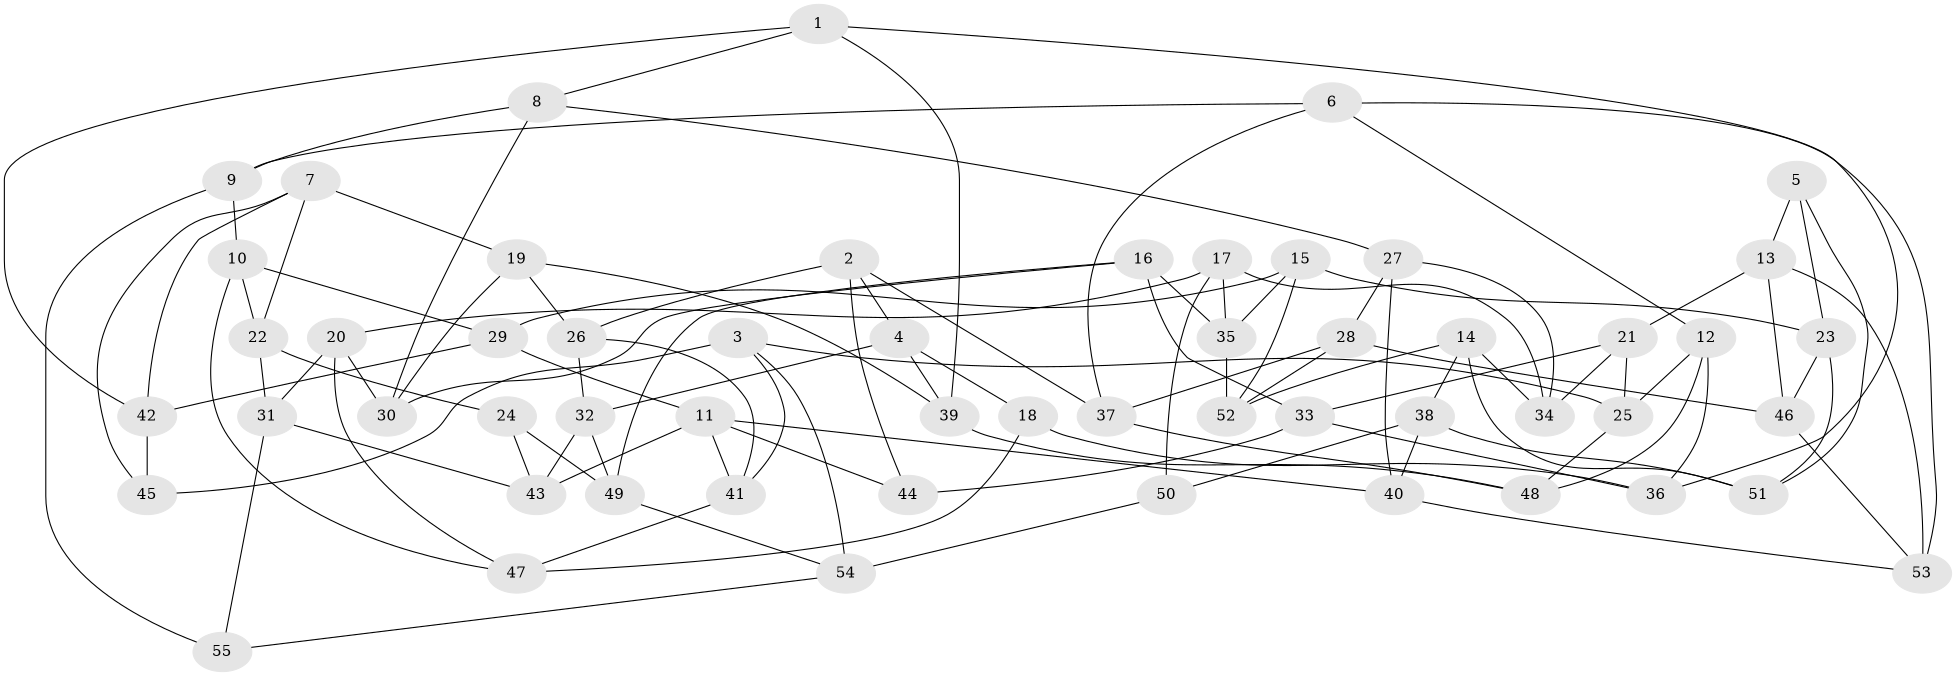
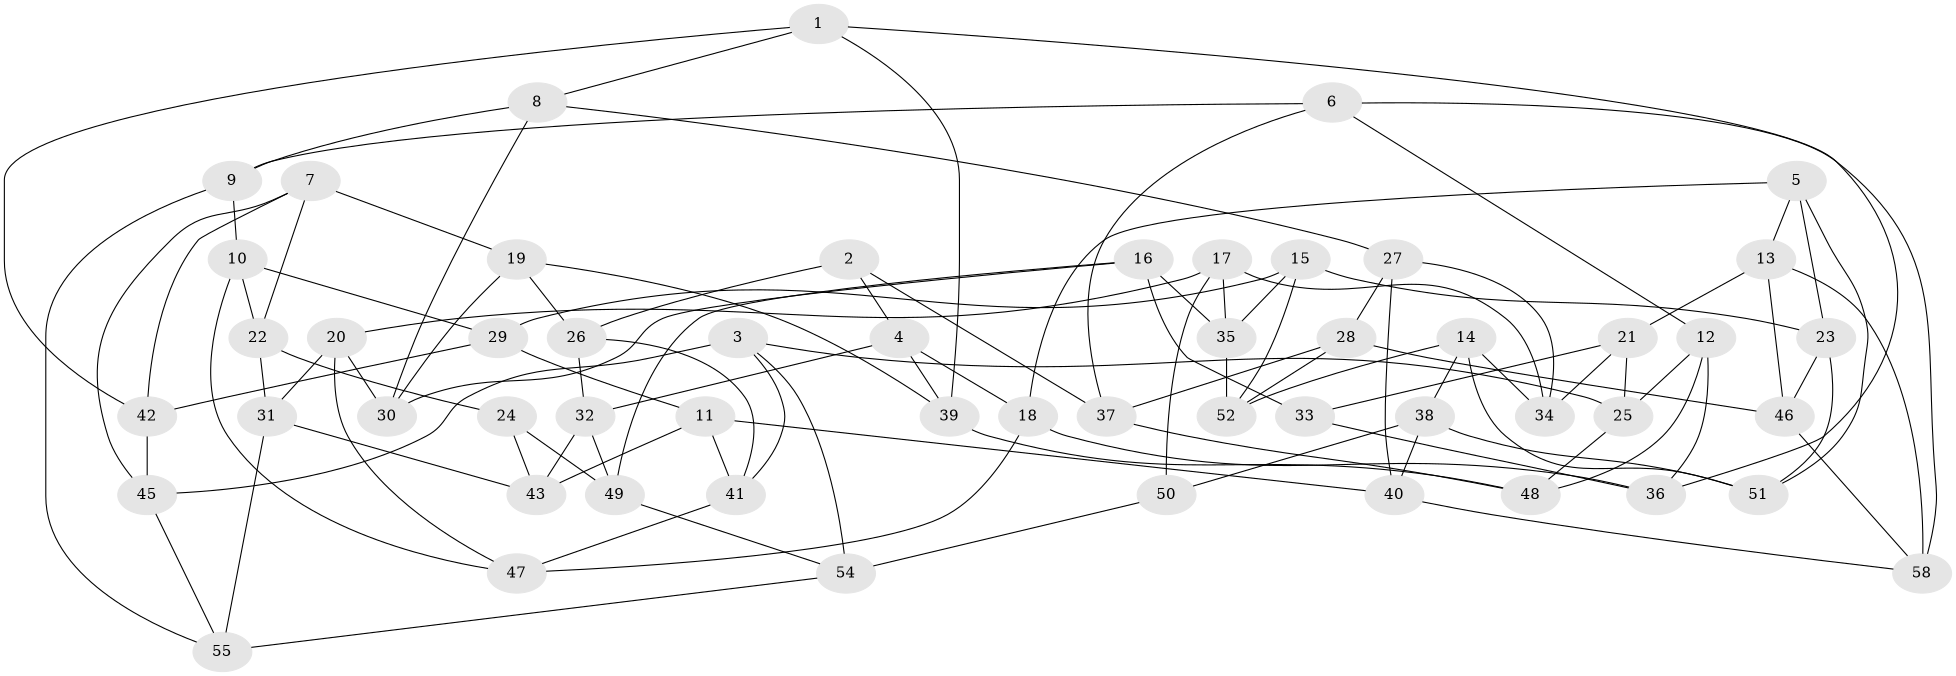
none -> (1345, 203)
(908, 495) -> none
none -> (185, 573)
(1922, 573) -> (1922, 573)
